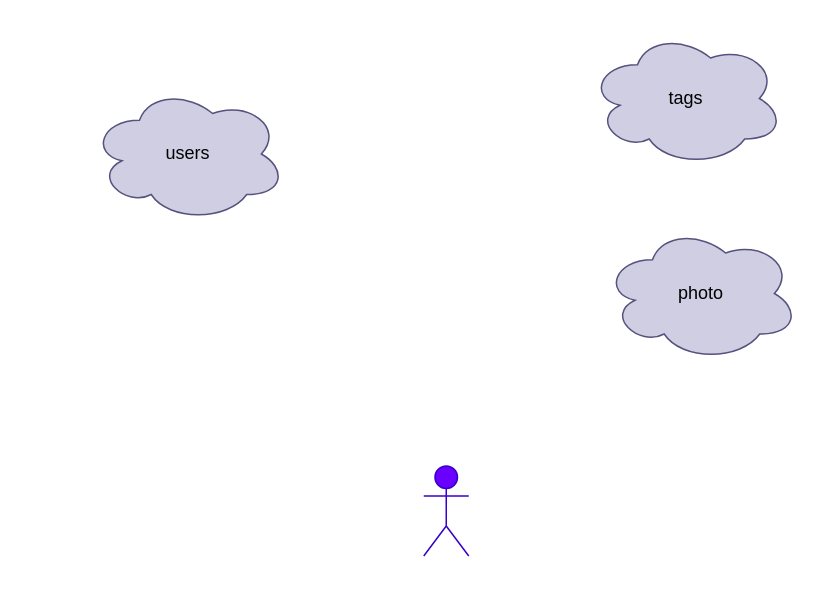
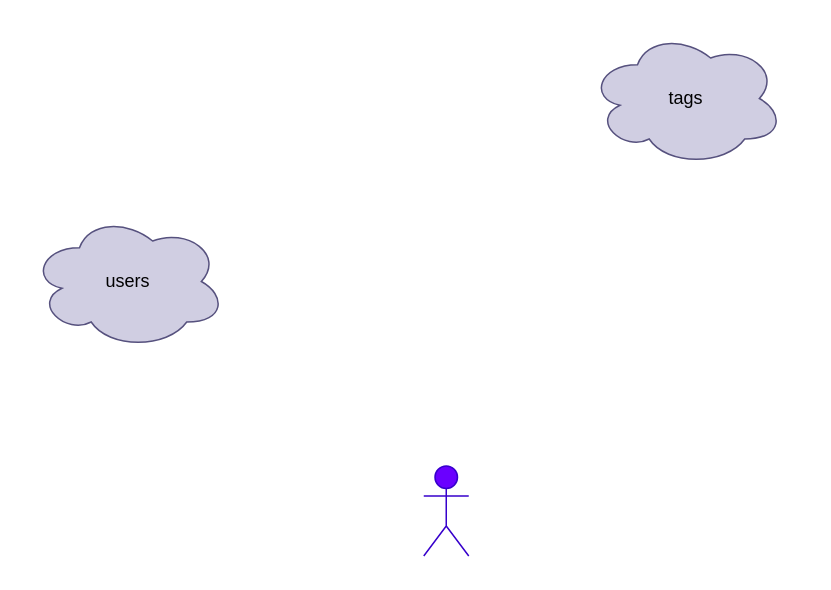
(188, 154) -> (128, 281)
(701, 293) -> none
